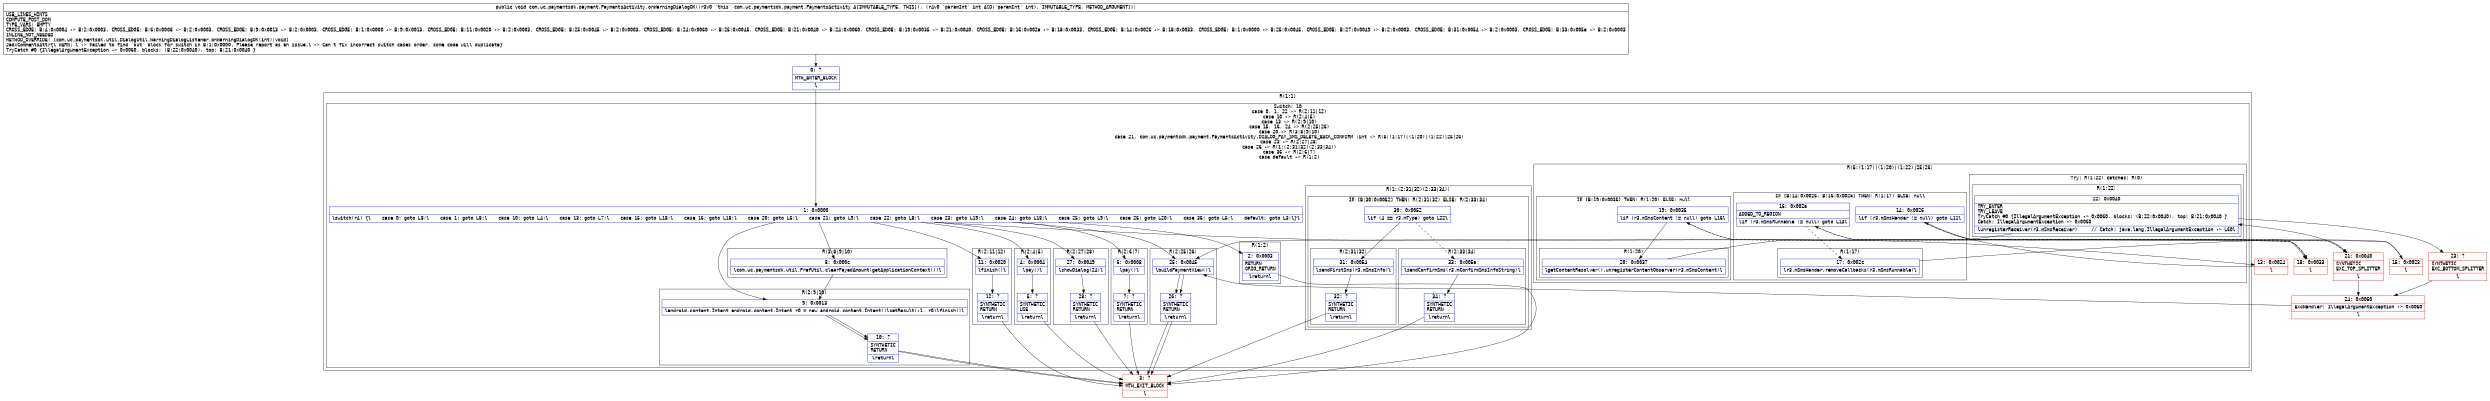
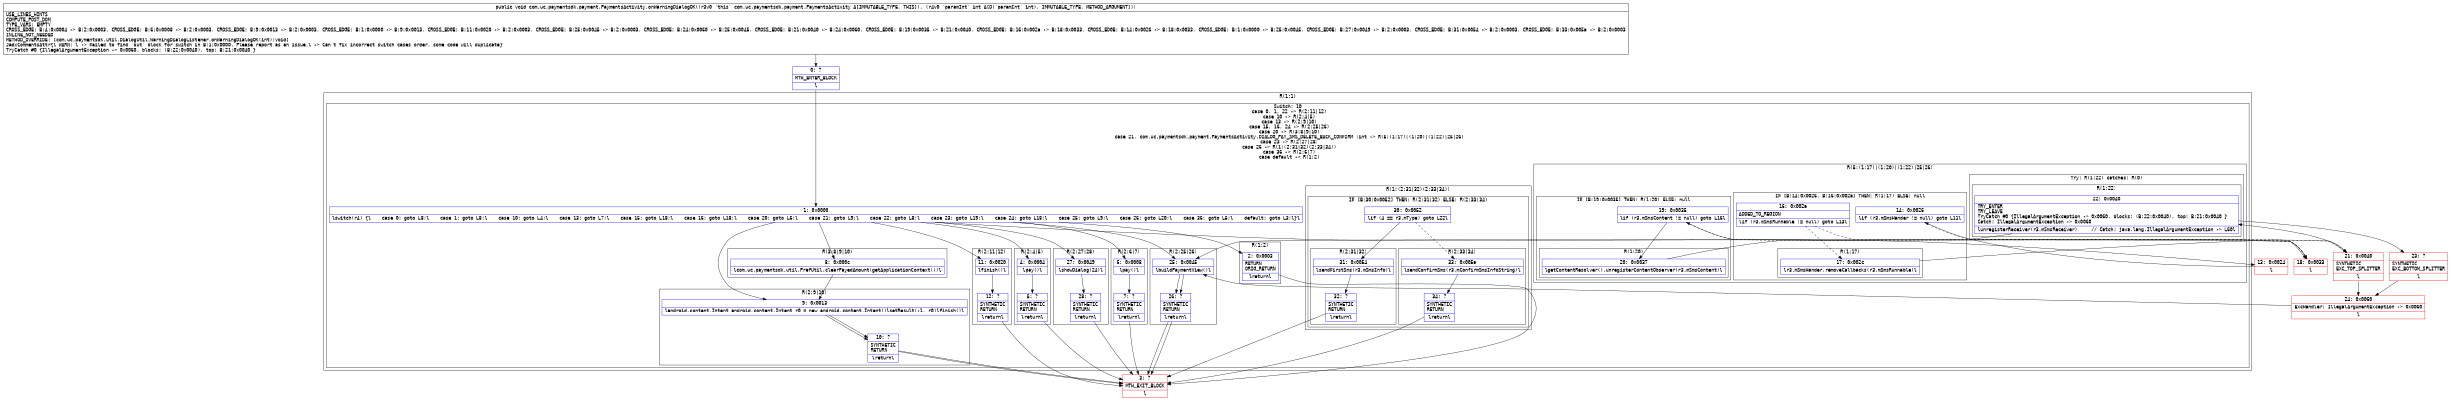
(2406, 267) -> none
(1024, 310) -> (1028, 310)
